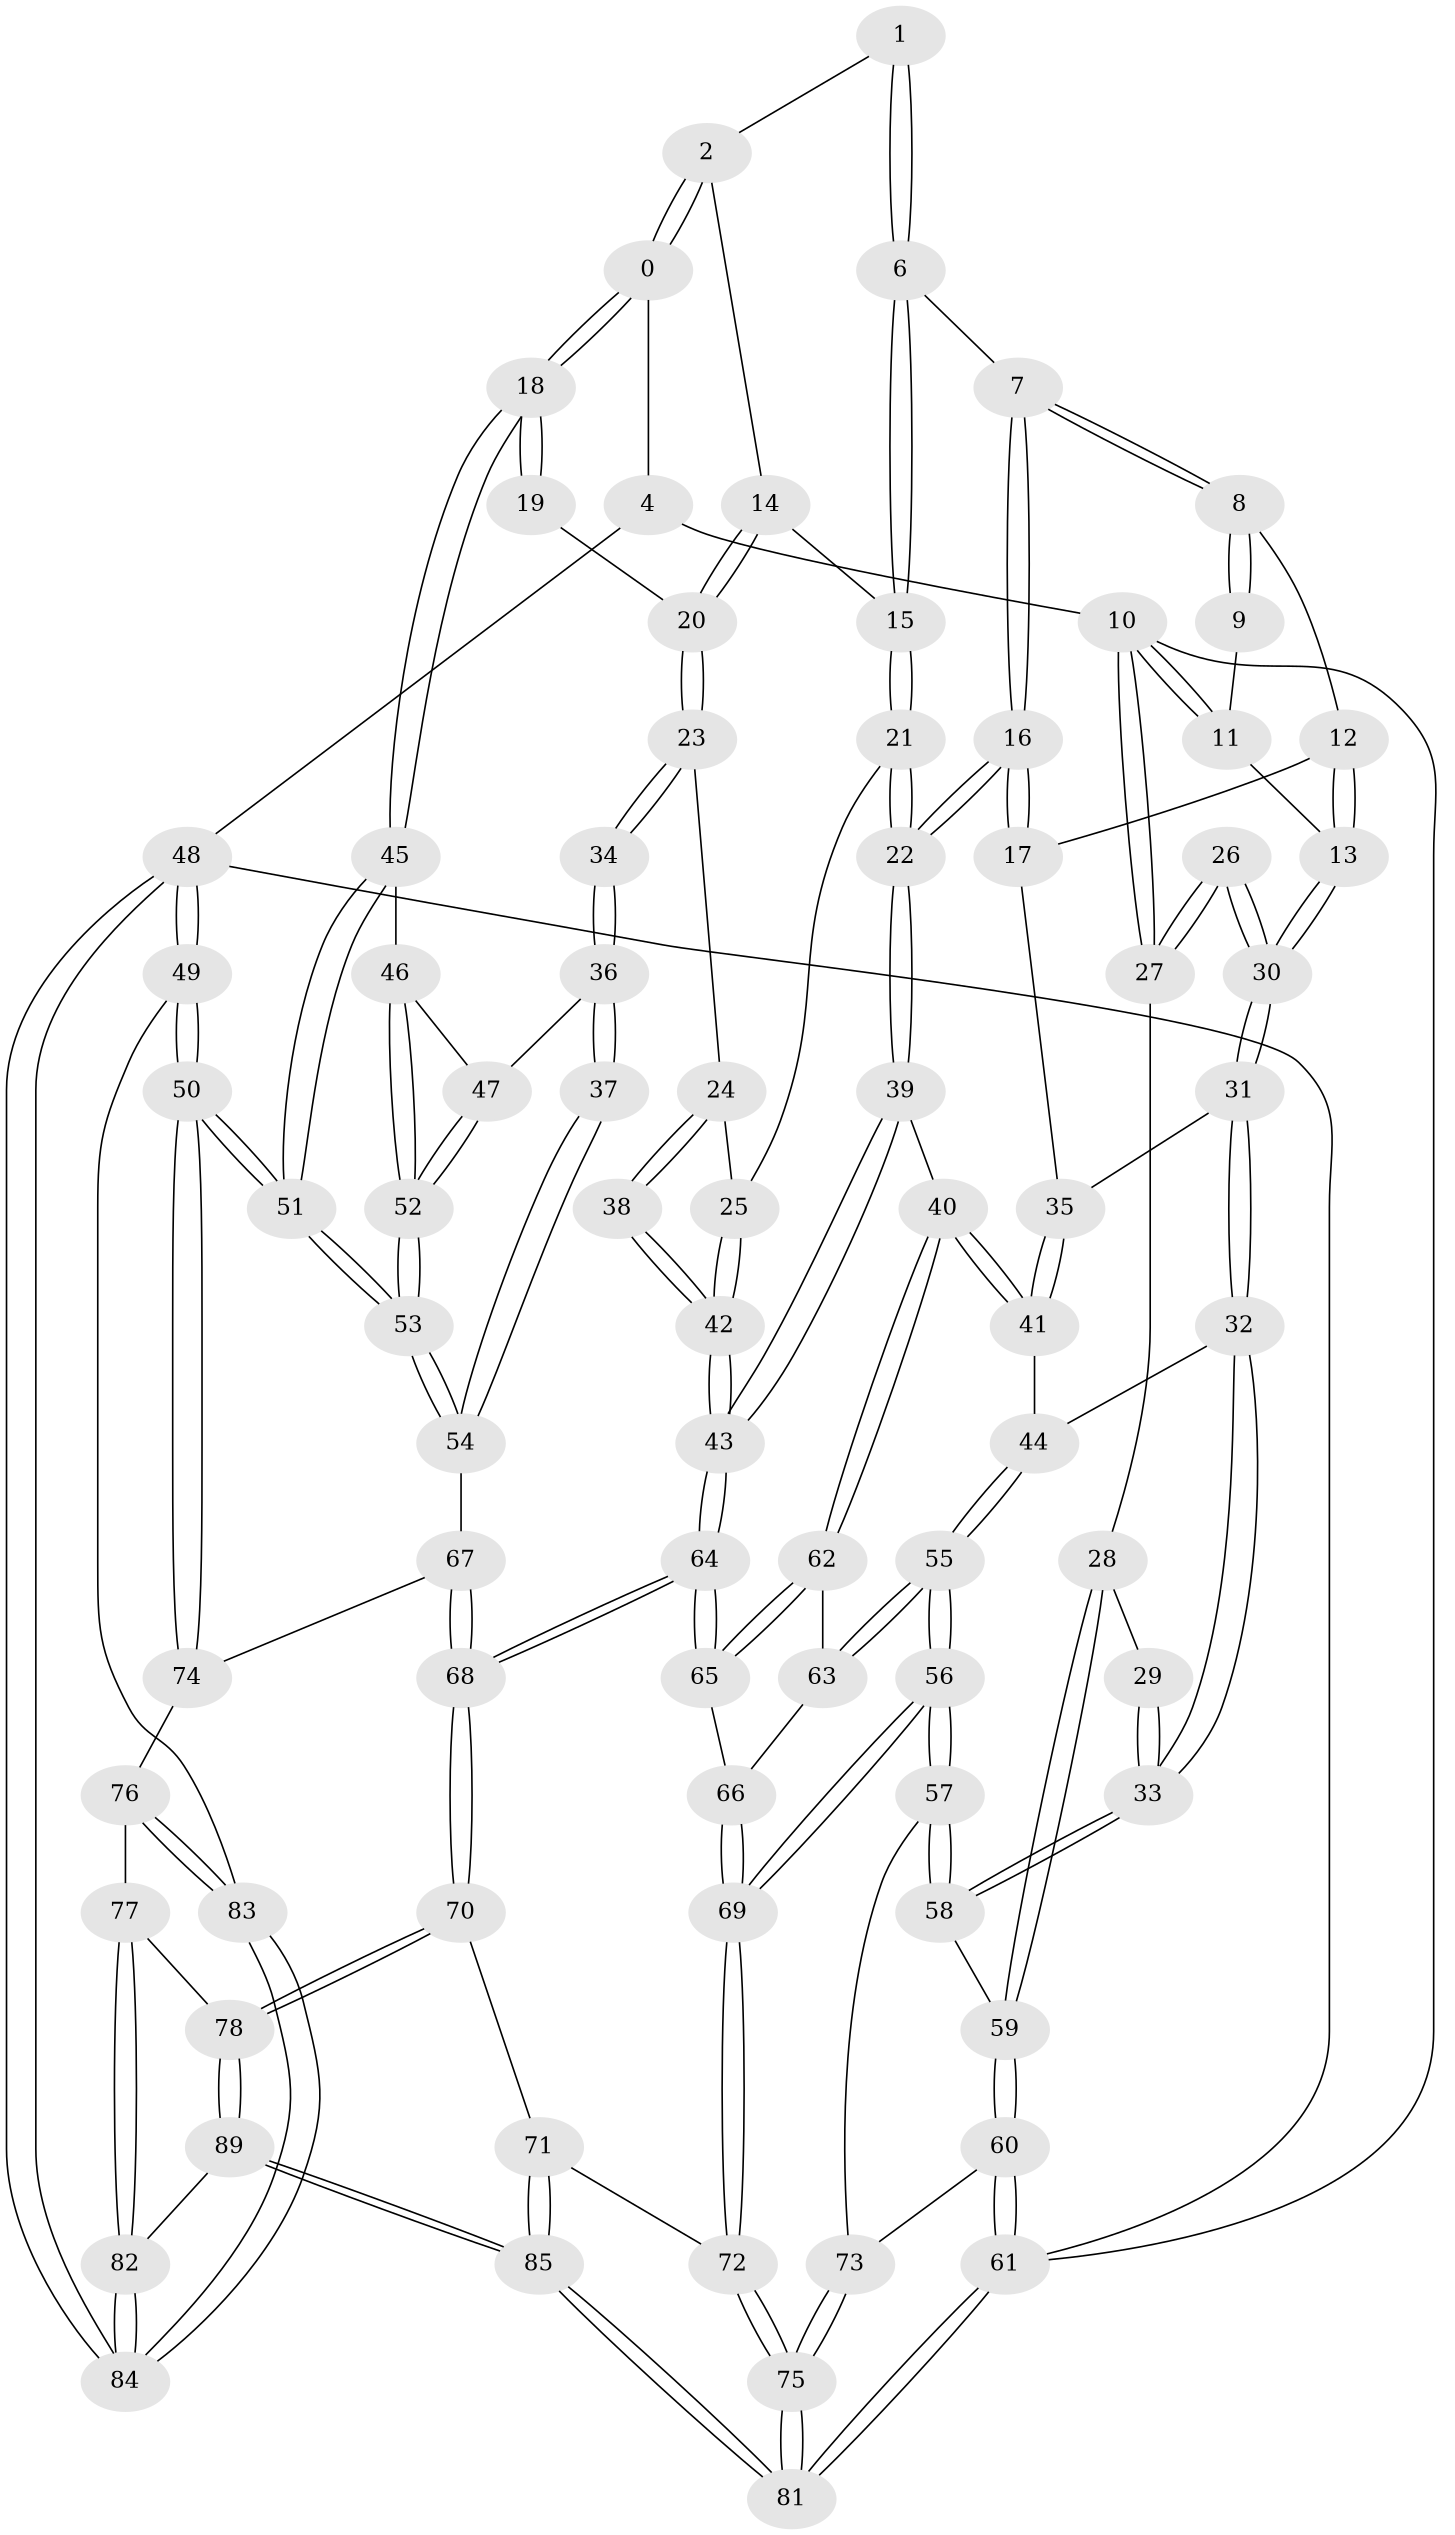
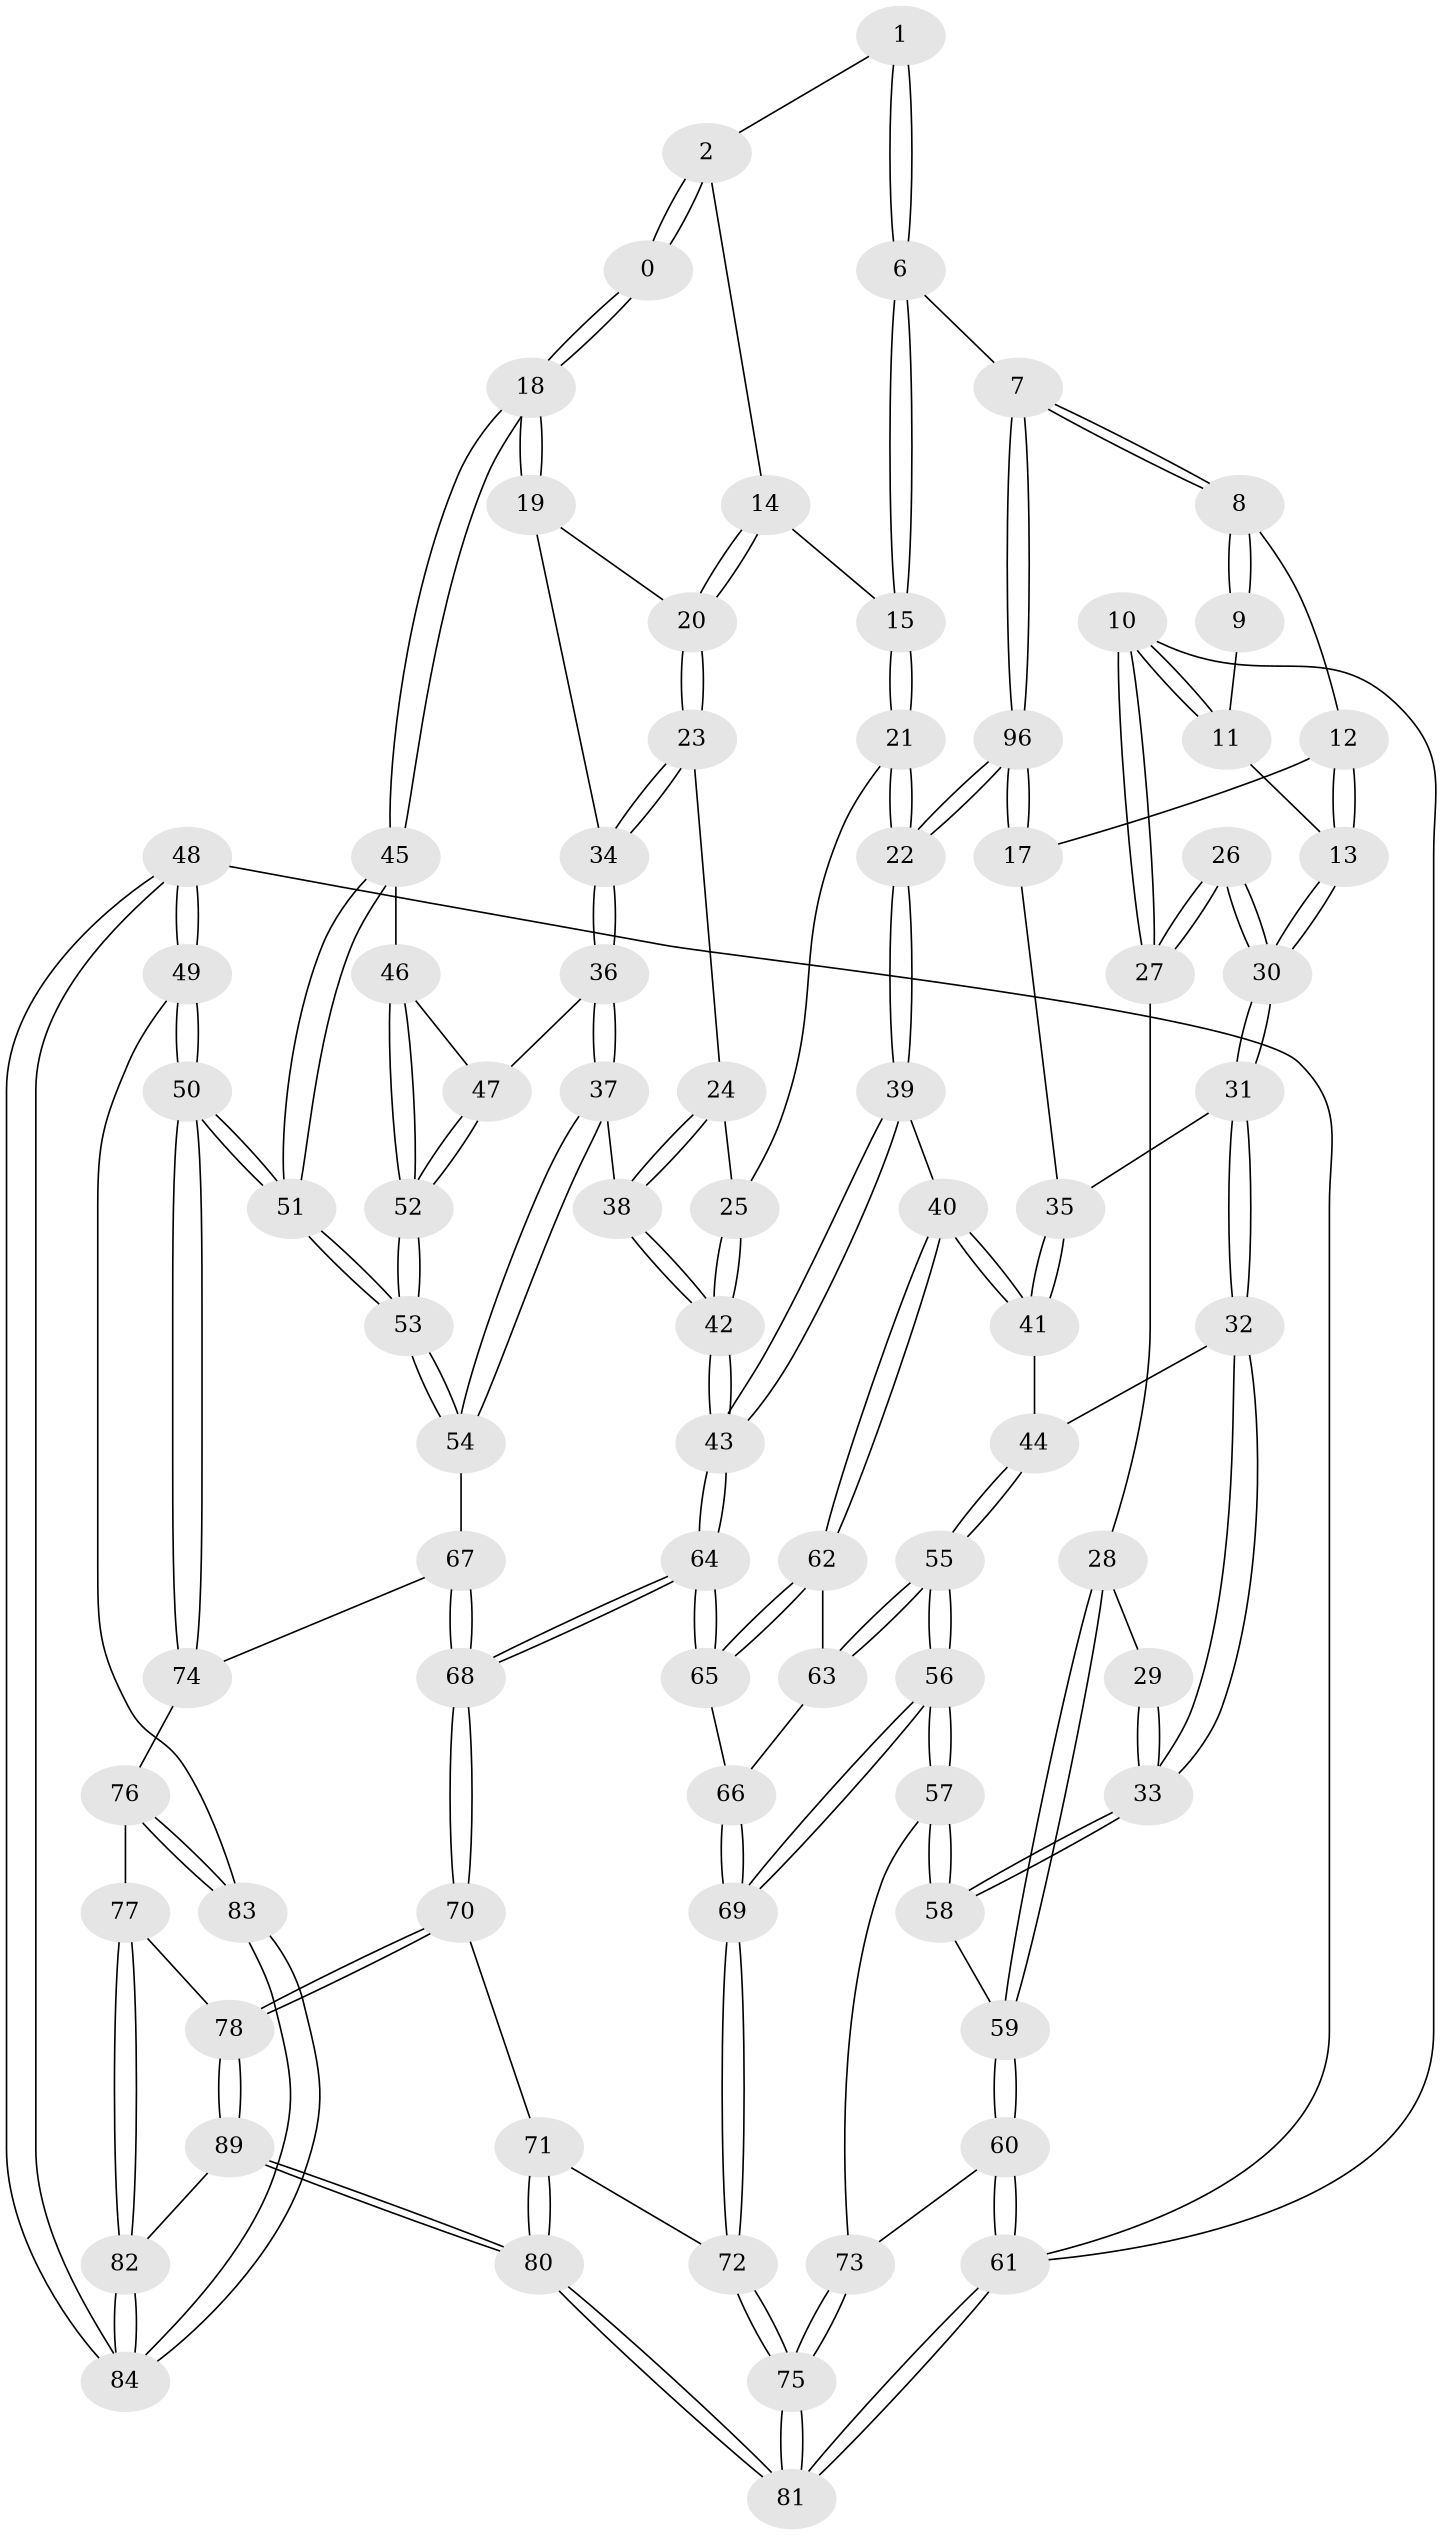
(648, 505) -> none
none -> (568, 681)
(1018, 740) -> (1018, 740)
none -> (611, 1150)
(539, 2265) -> (539, 2265)
